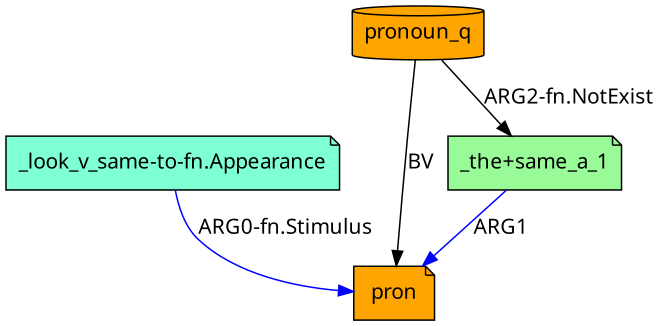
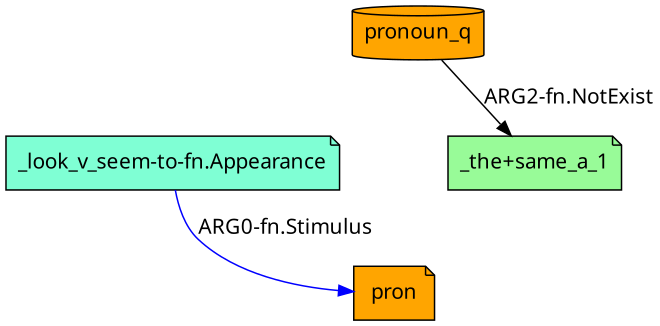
(406, 155) -> none
(173, 163) -> (173, 163)
(470, 223) -> none
